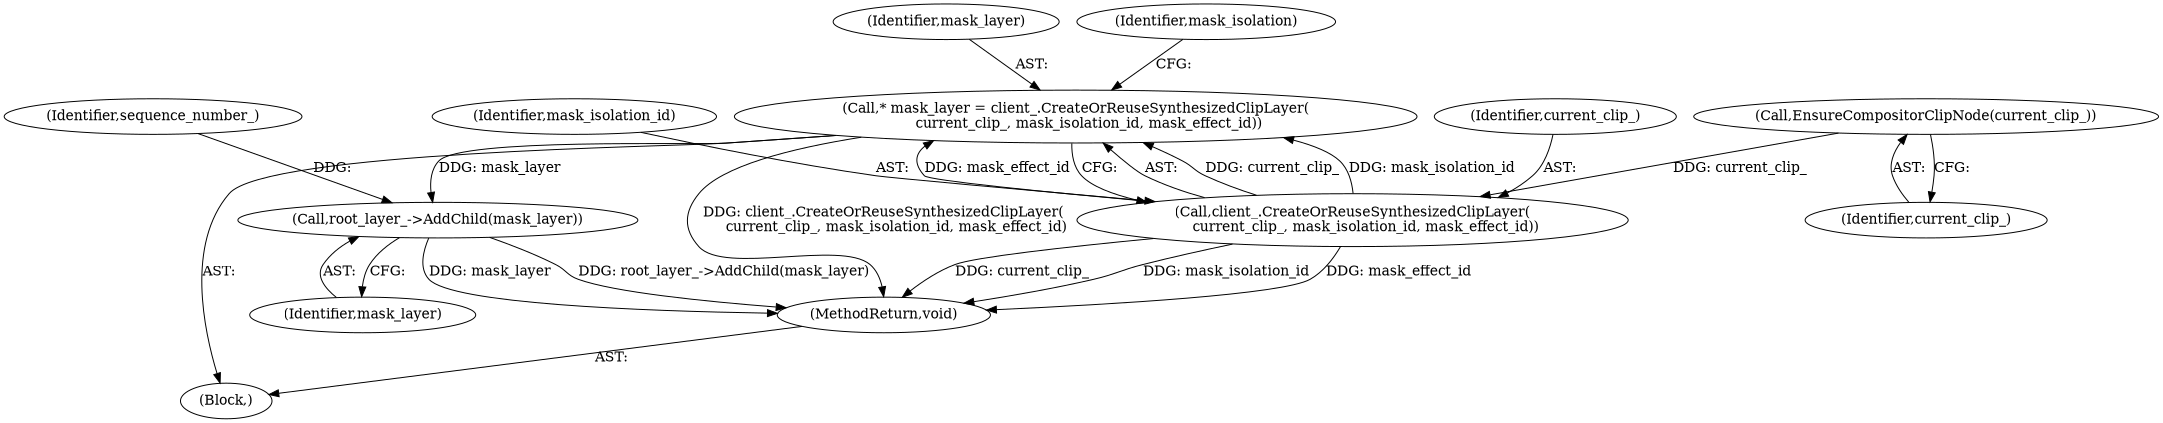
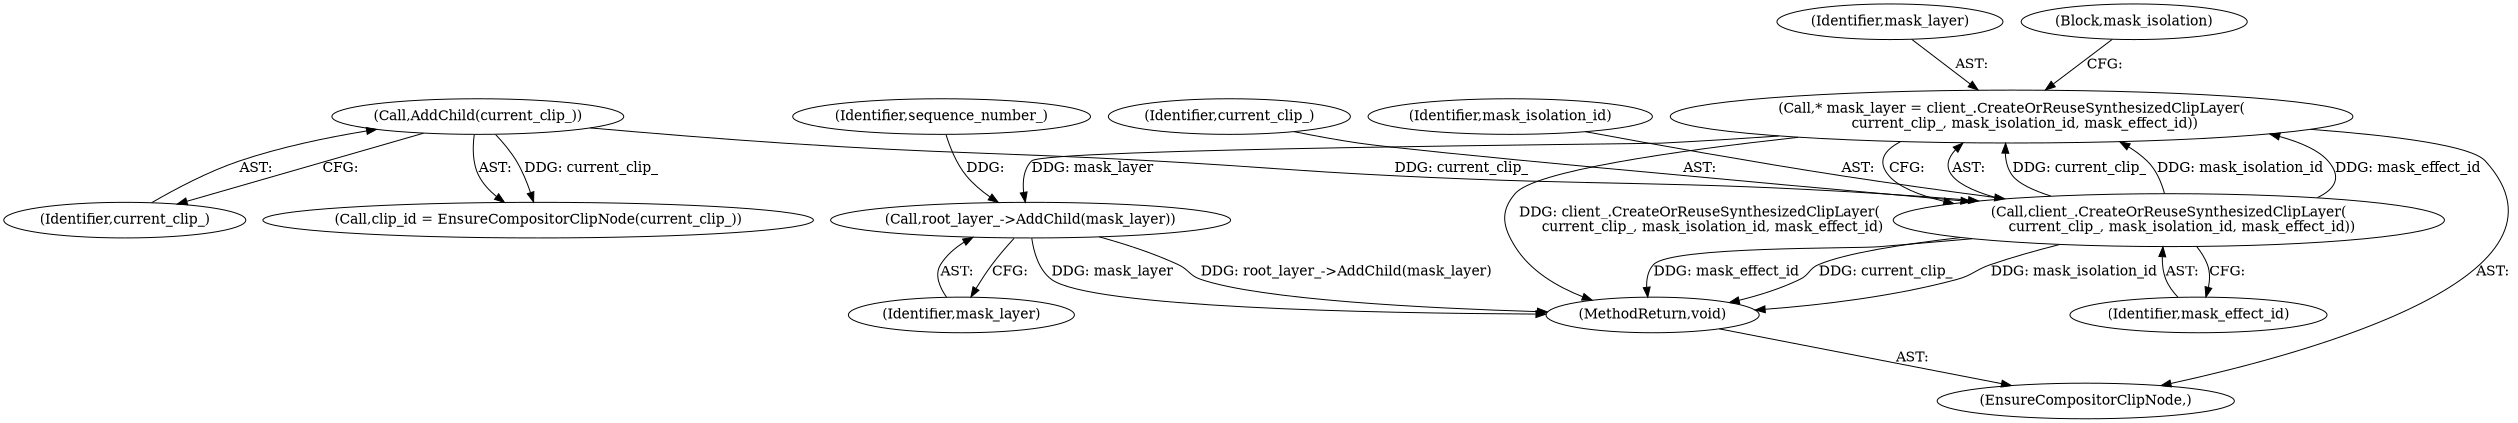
(1206, 22) -> (2134, 22)
(1926, 117) -> (478, 117)
none -> (538, 220)
none -> (2198, 315)
(226, 401) -> (2086, 401)
